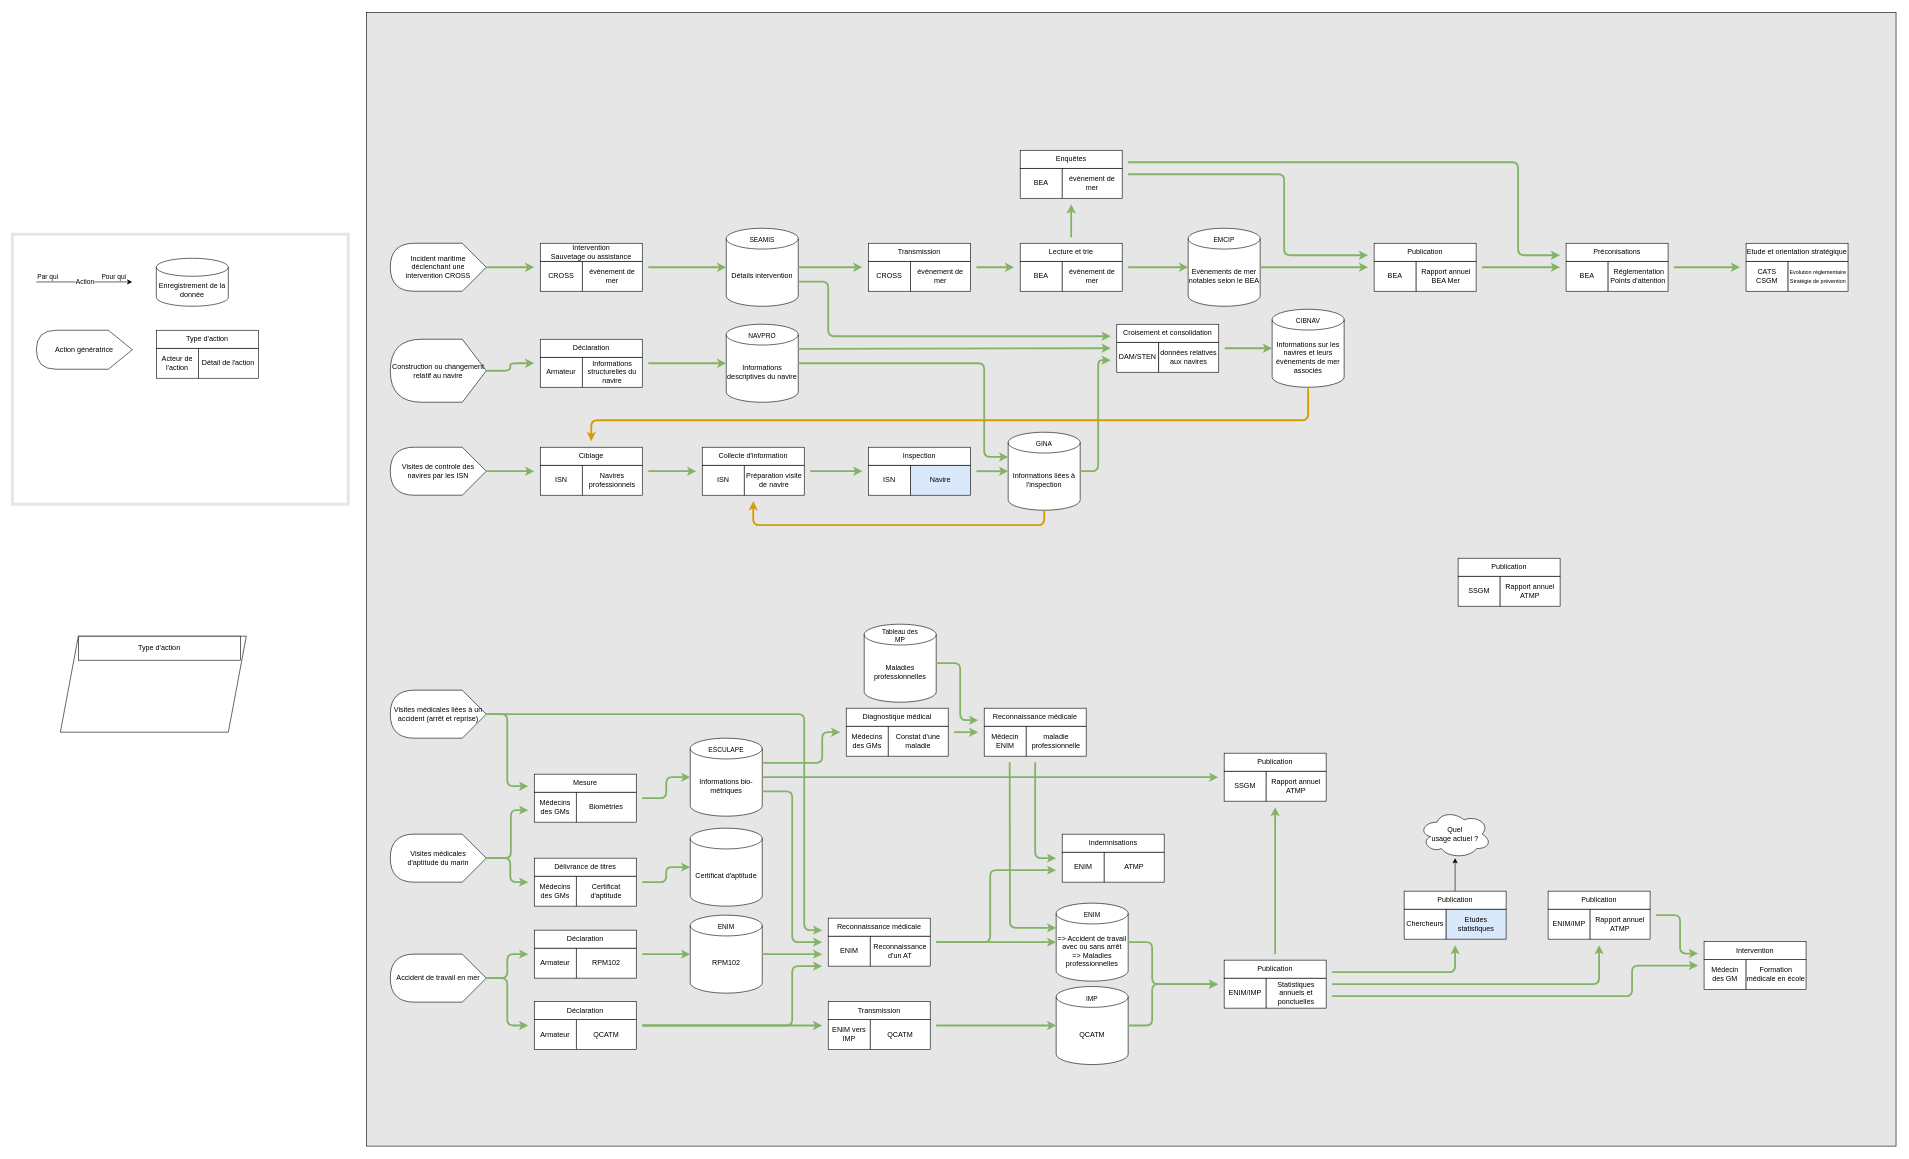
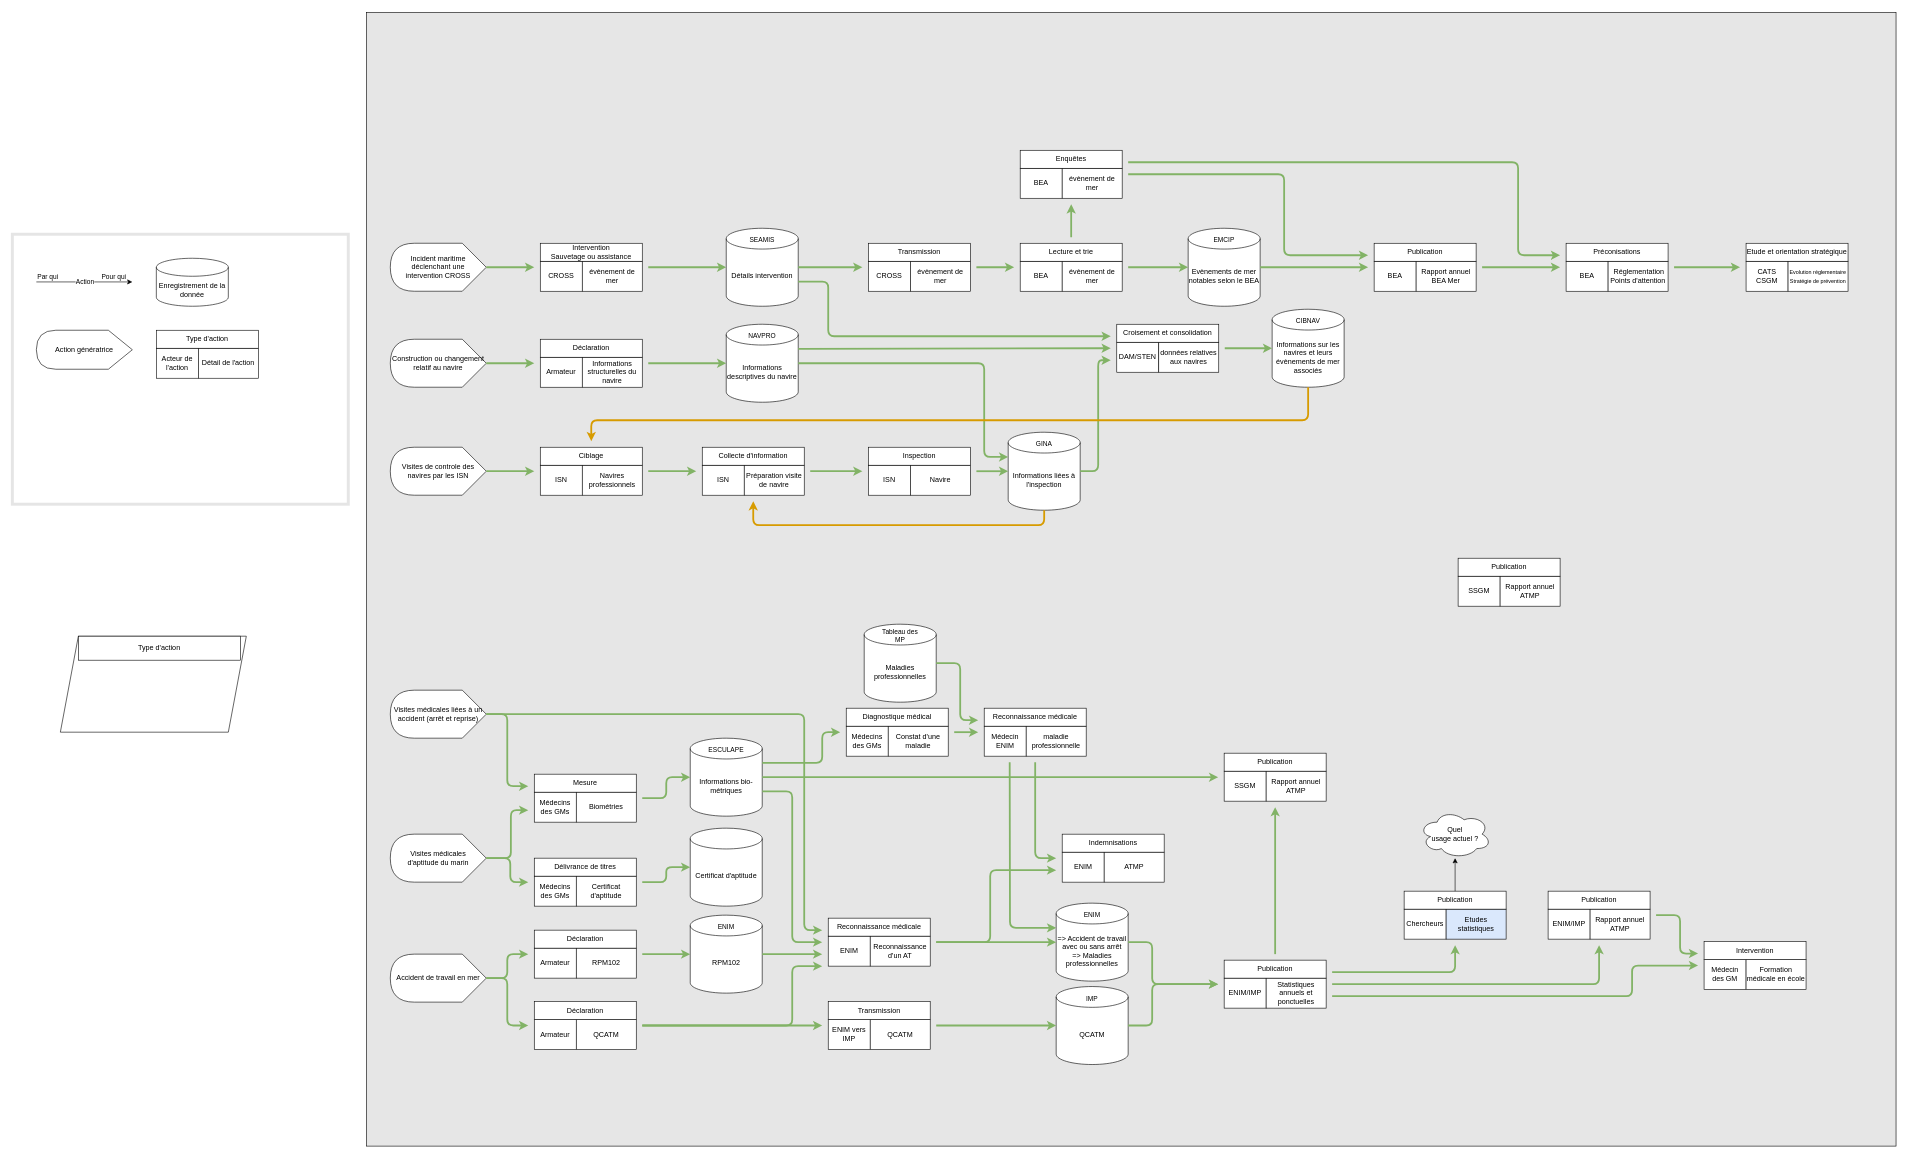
(438, 371) -> (438, 363)
(941, 480) -> (941, 480)
